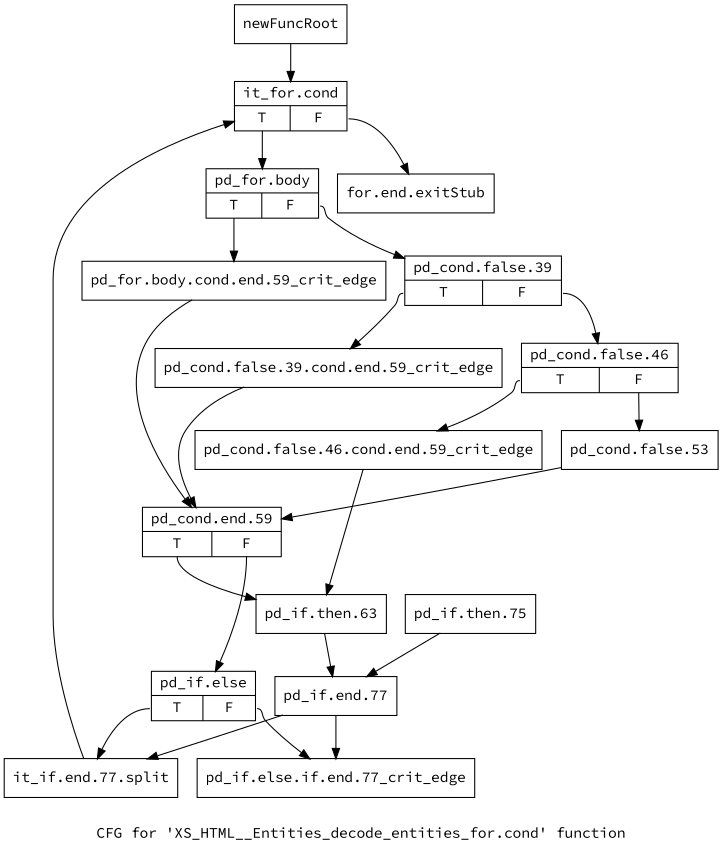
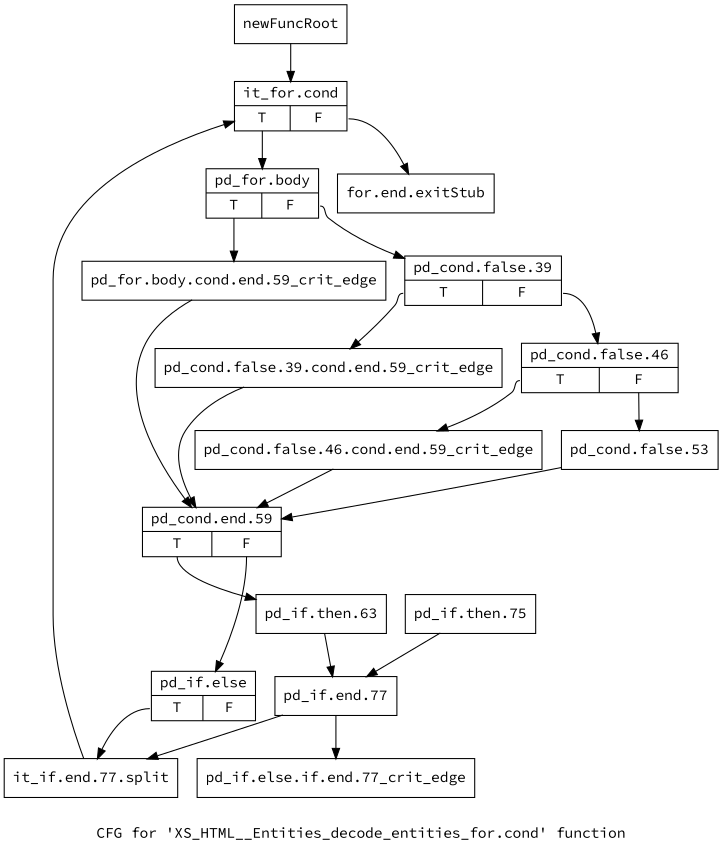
(346, 527) -> (300, 486)
(277, 732) -> none
